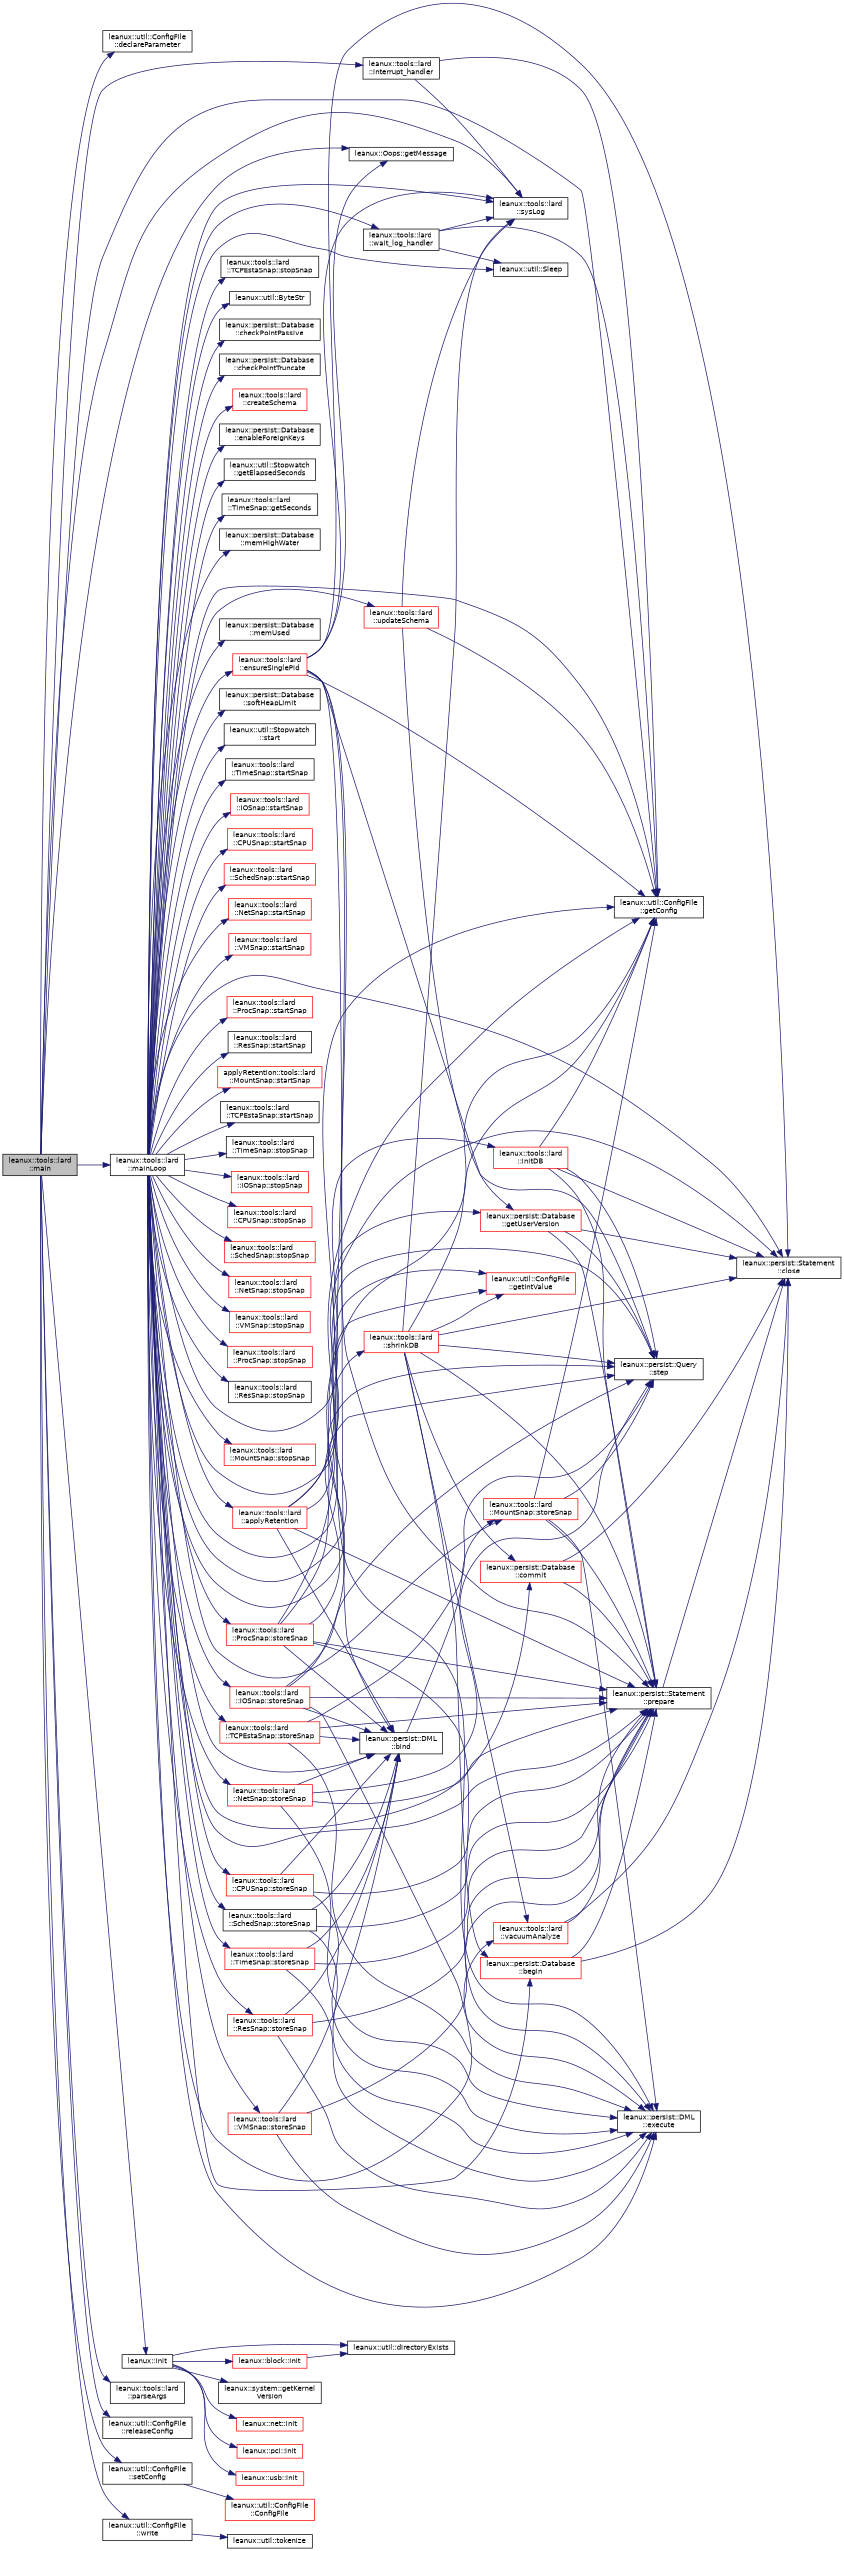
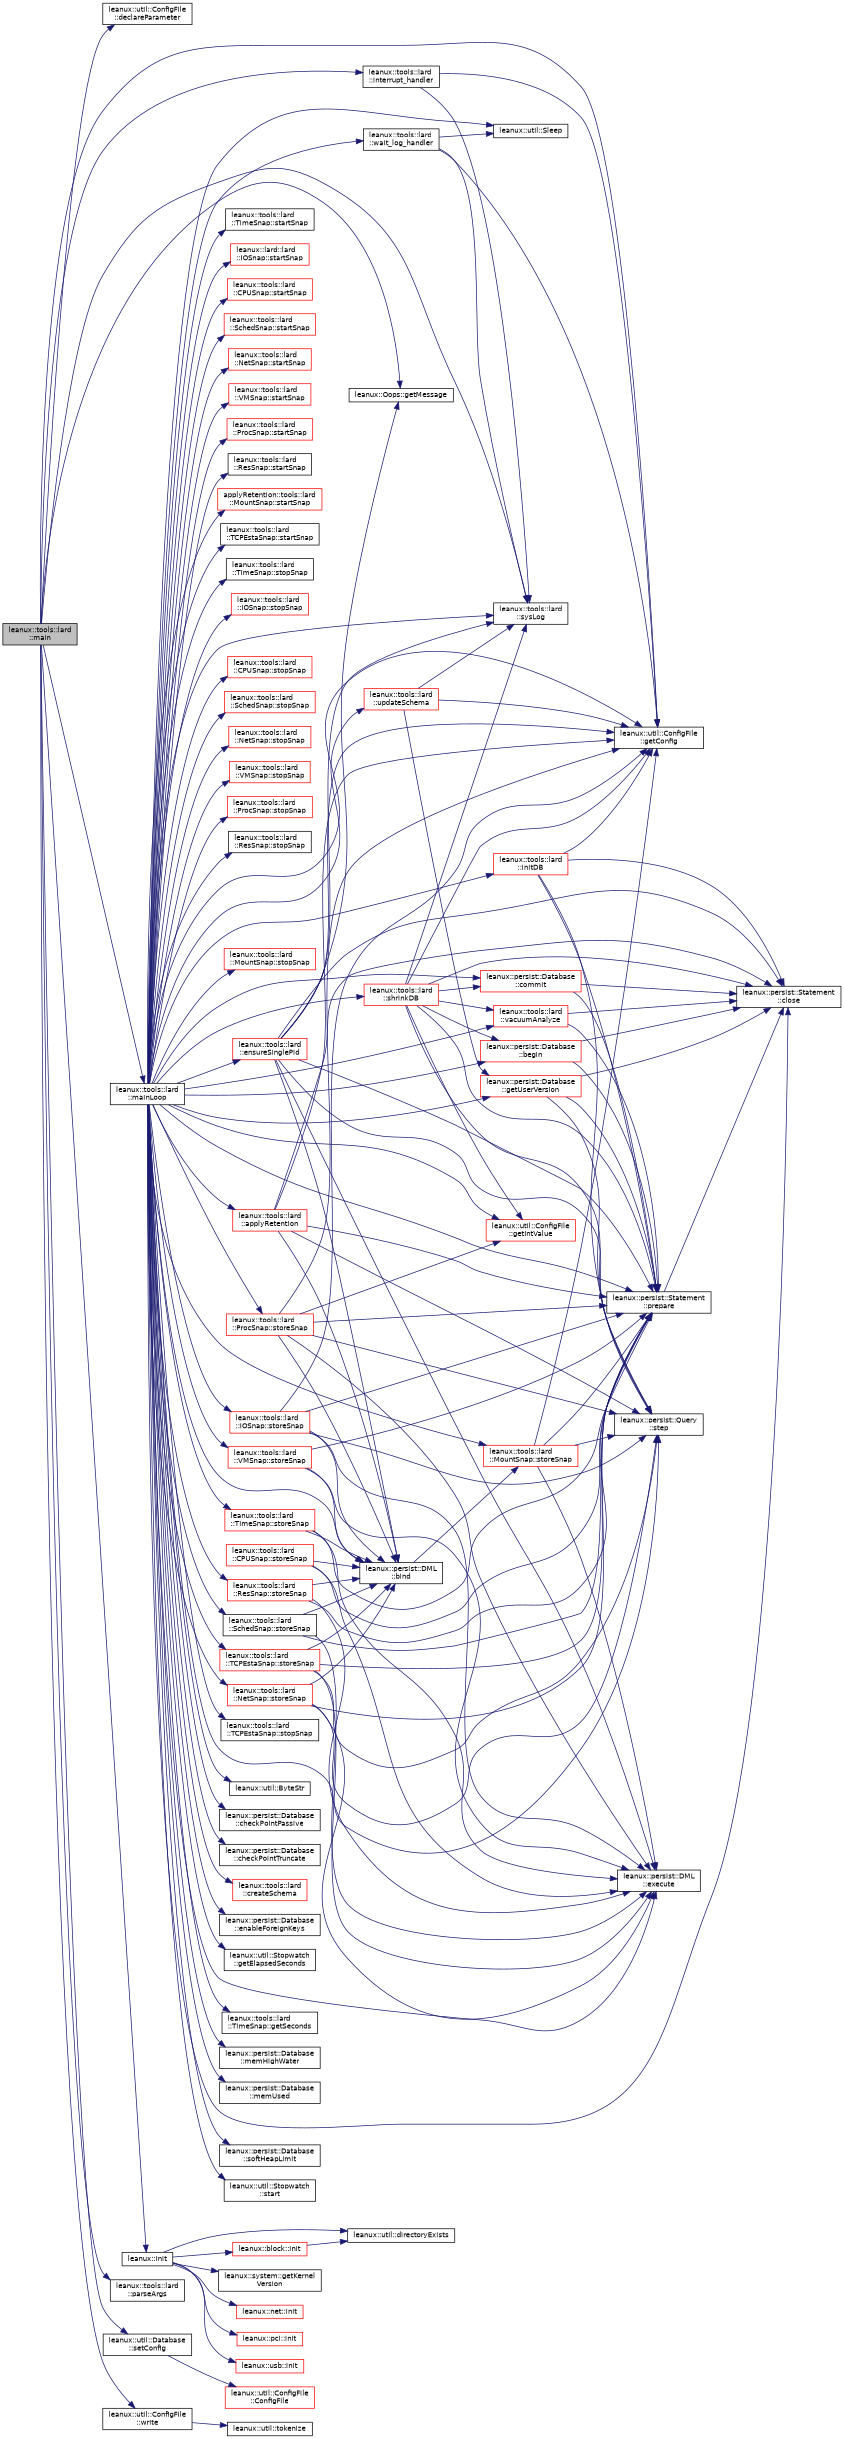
(270, 804) -> (270, 255)
(168, 1526) -> none
(147, 2428) -> none
(147, 2473) -> (147, 2345)
